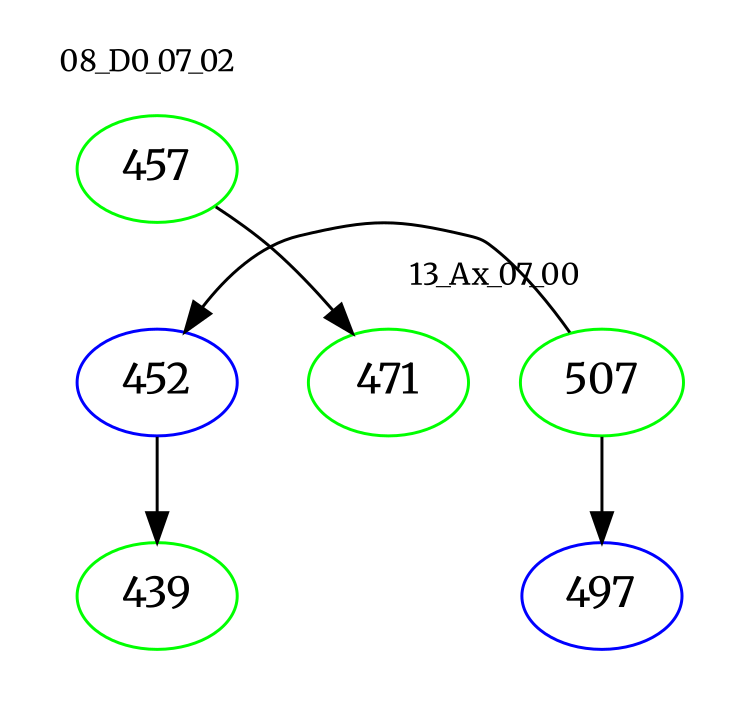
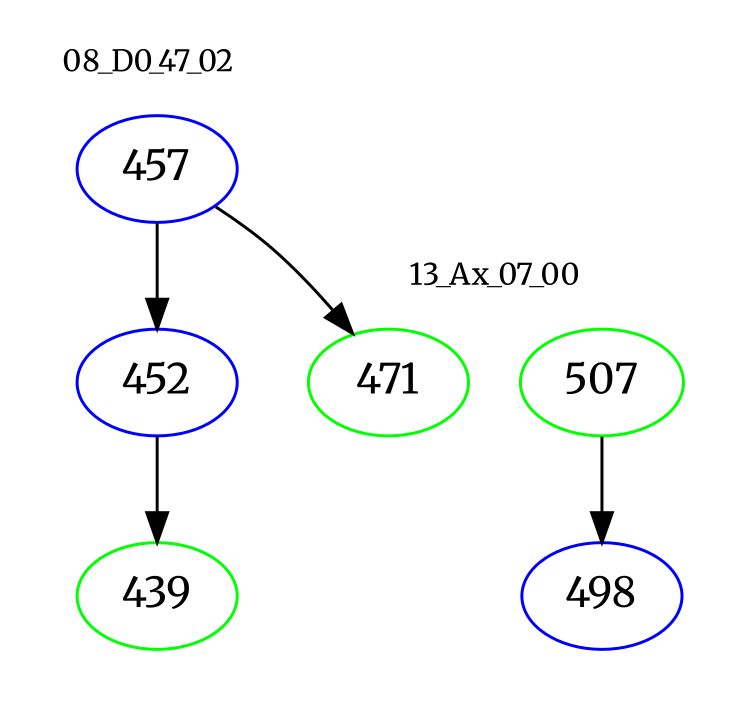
(148, 64) -> (148, 64)
(157, 169) -> (157, 169)
(394, 223) -> (157, 261)
(602, 596) -> (602, 596)
